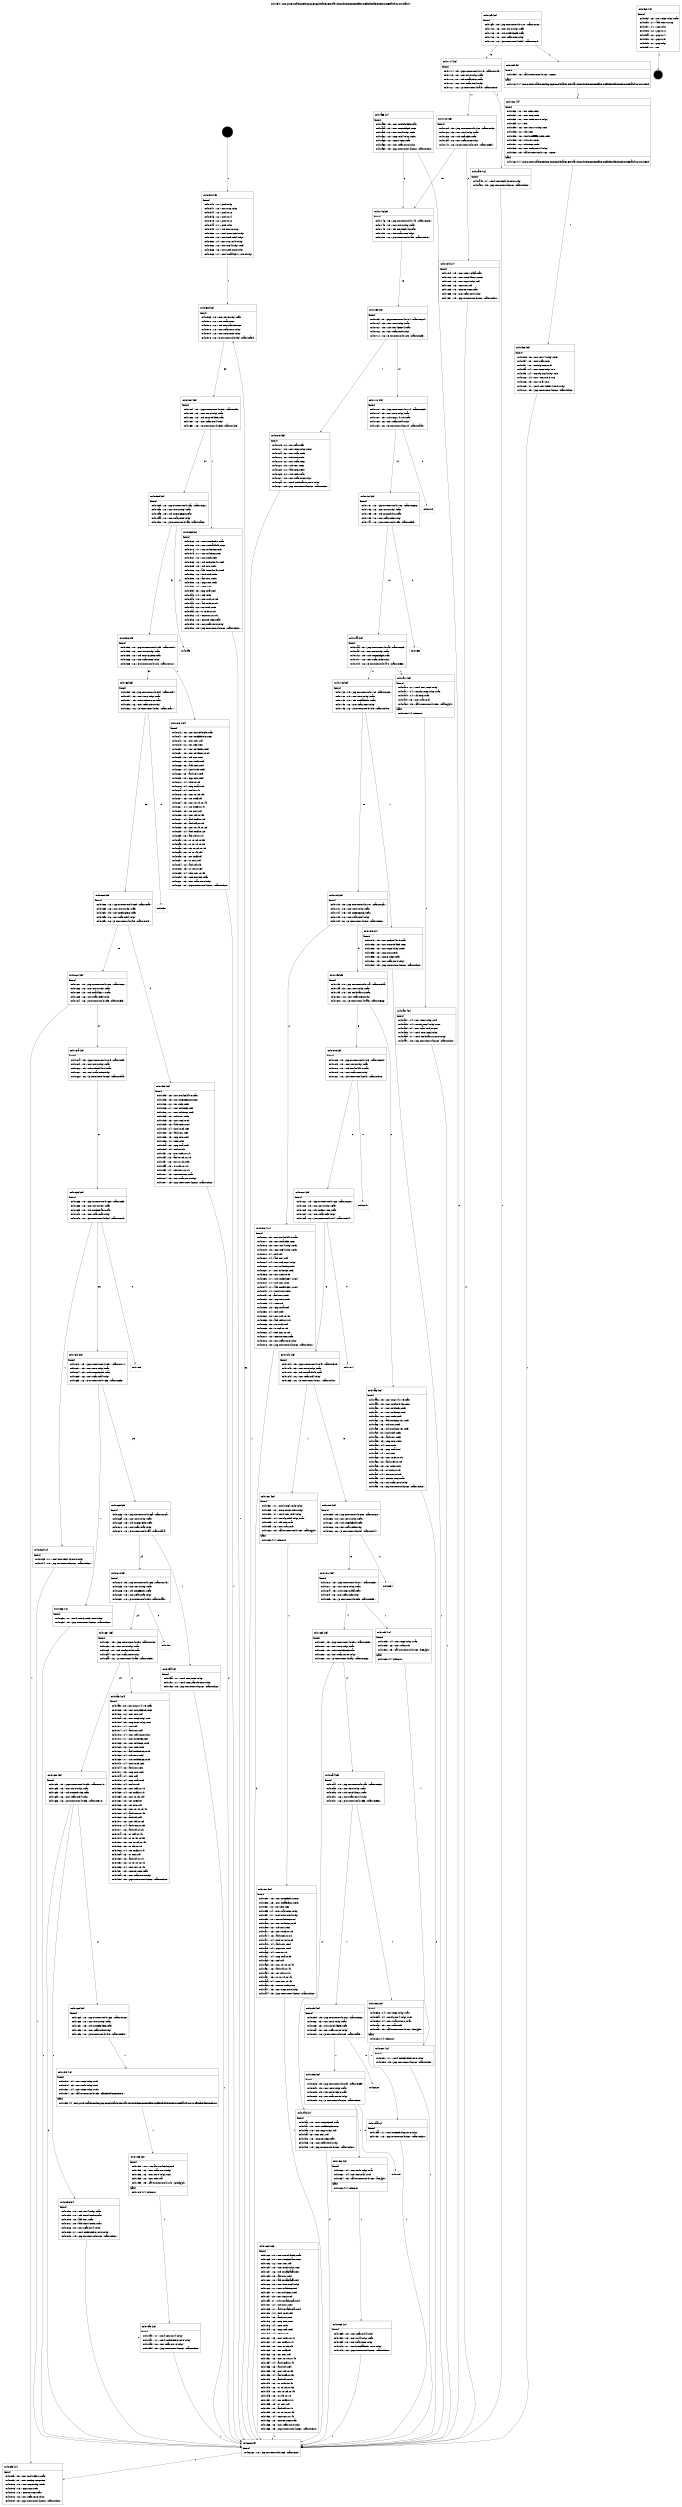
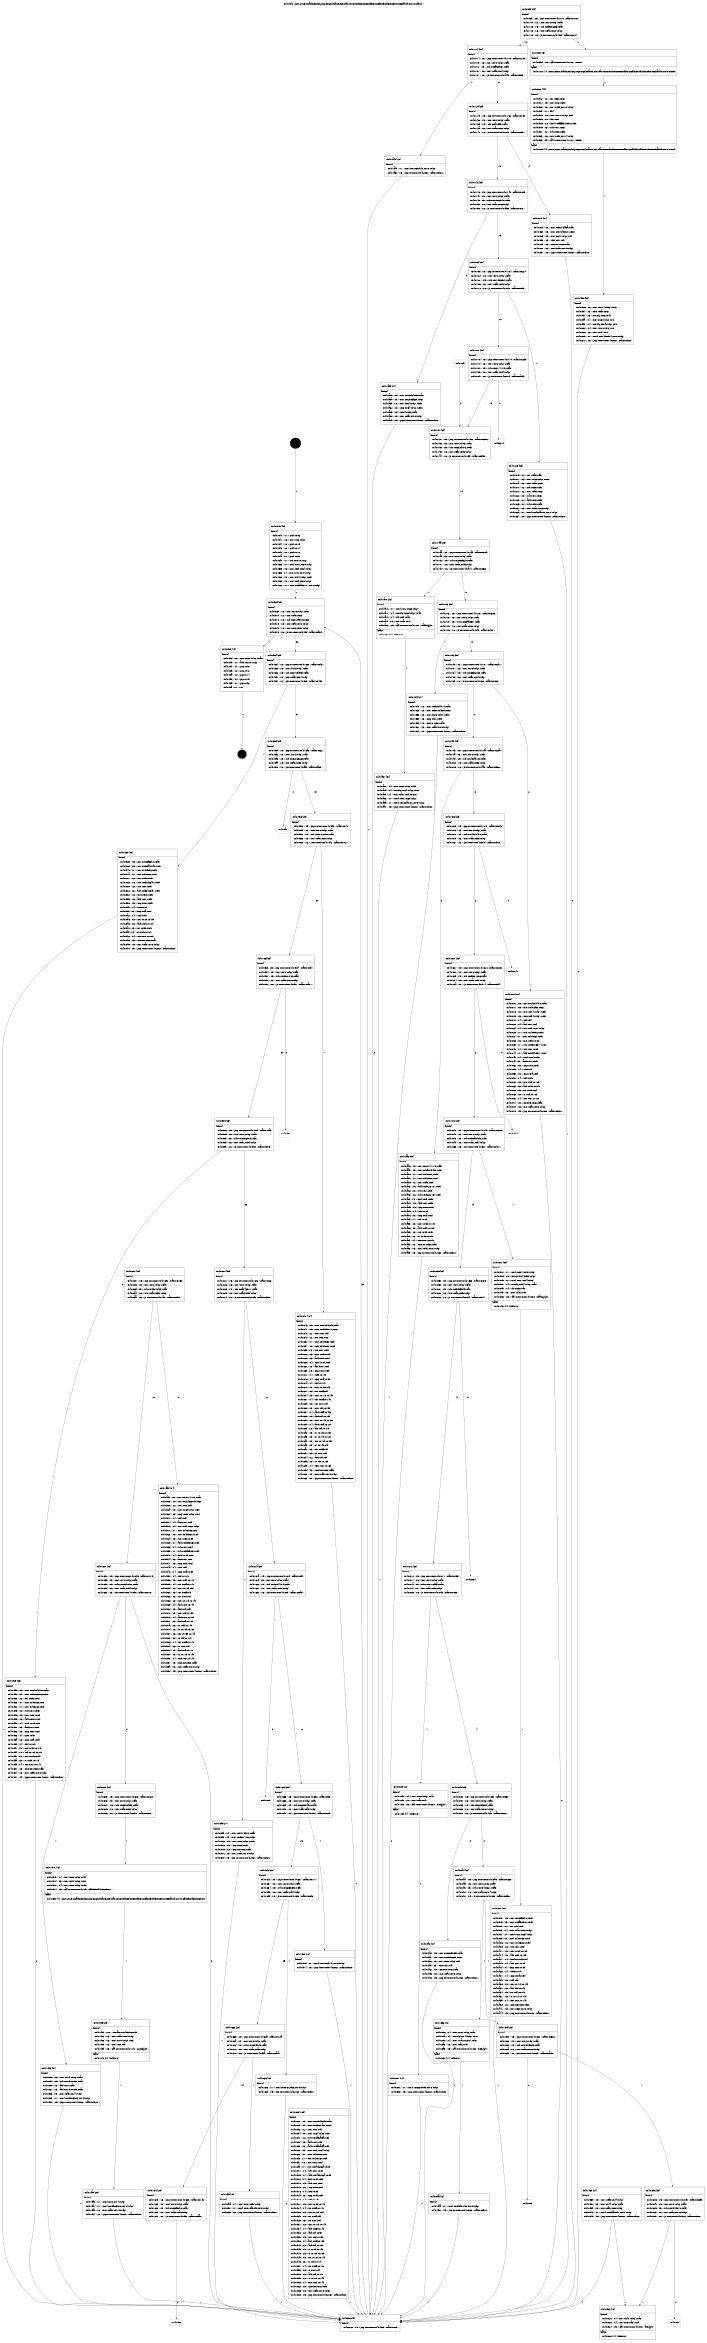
(403, 180) -> (450, 295)
(403, 586) -> (460, 396)
none -> (270, 641)
(118, 1292) -> (270, 1696)
(134, 1615) -> none
(360, 2256) -> (619, 2262)
(153, 2466) -> (217, 2142)
